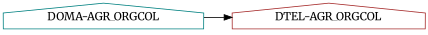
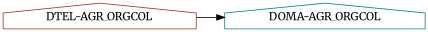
(214, 17) -> (206, 17)
